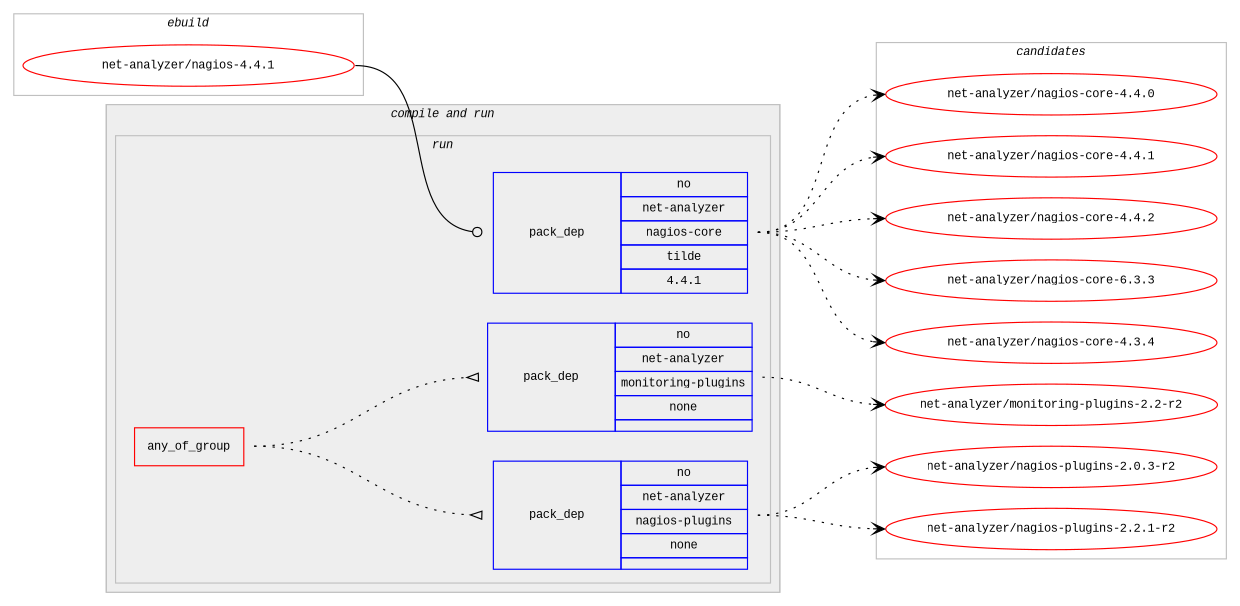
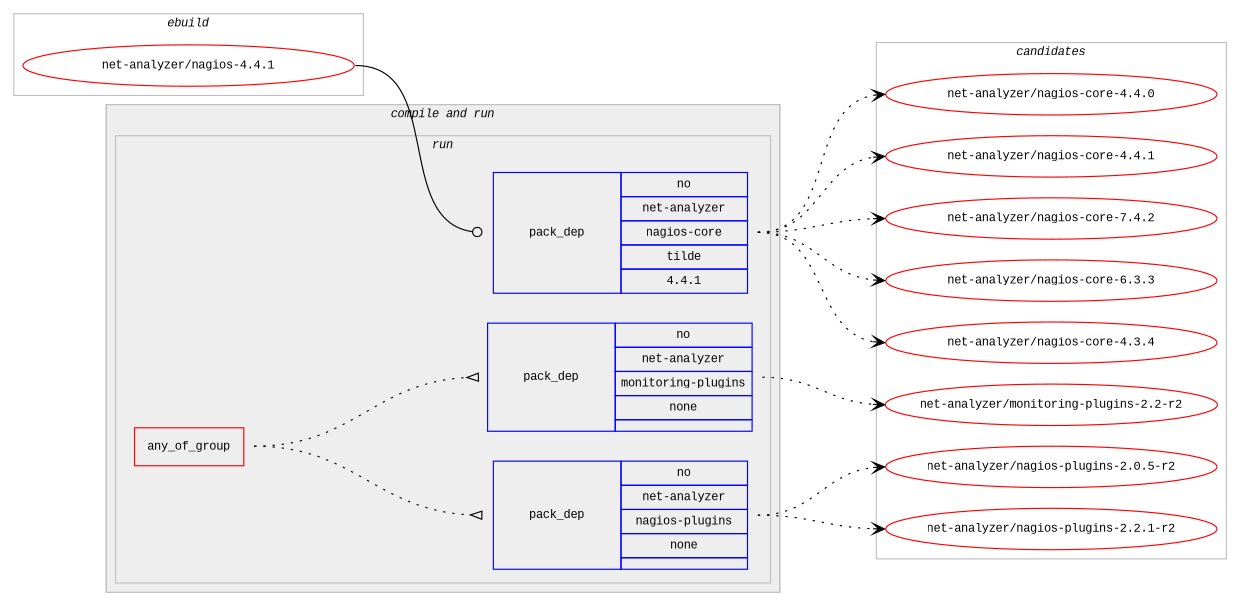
(1051, 218) -> (1051, 218)
(1051, 467) -> (1051, 467)
